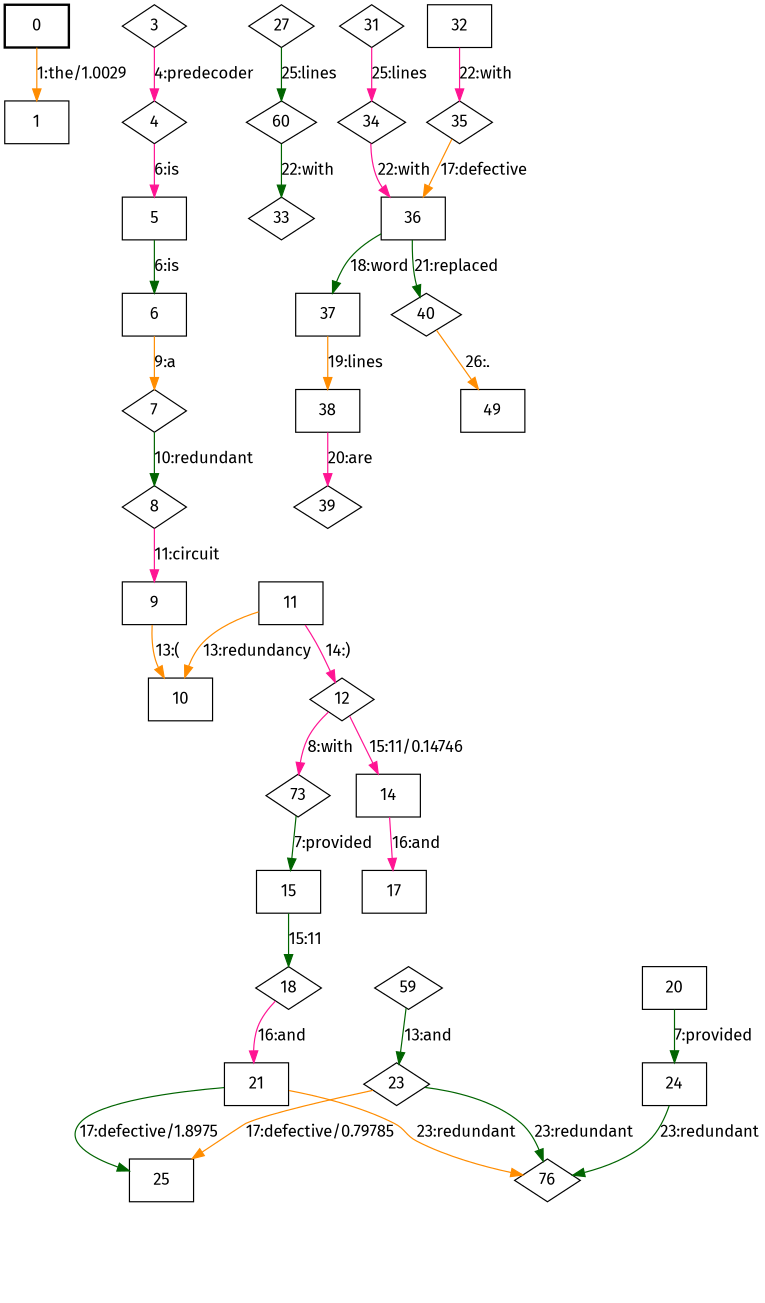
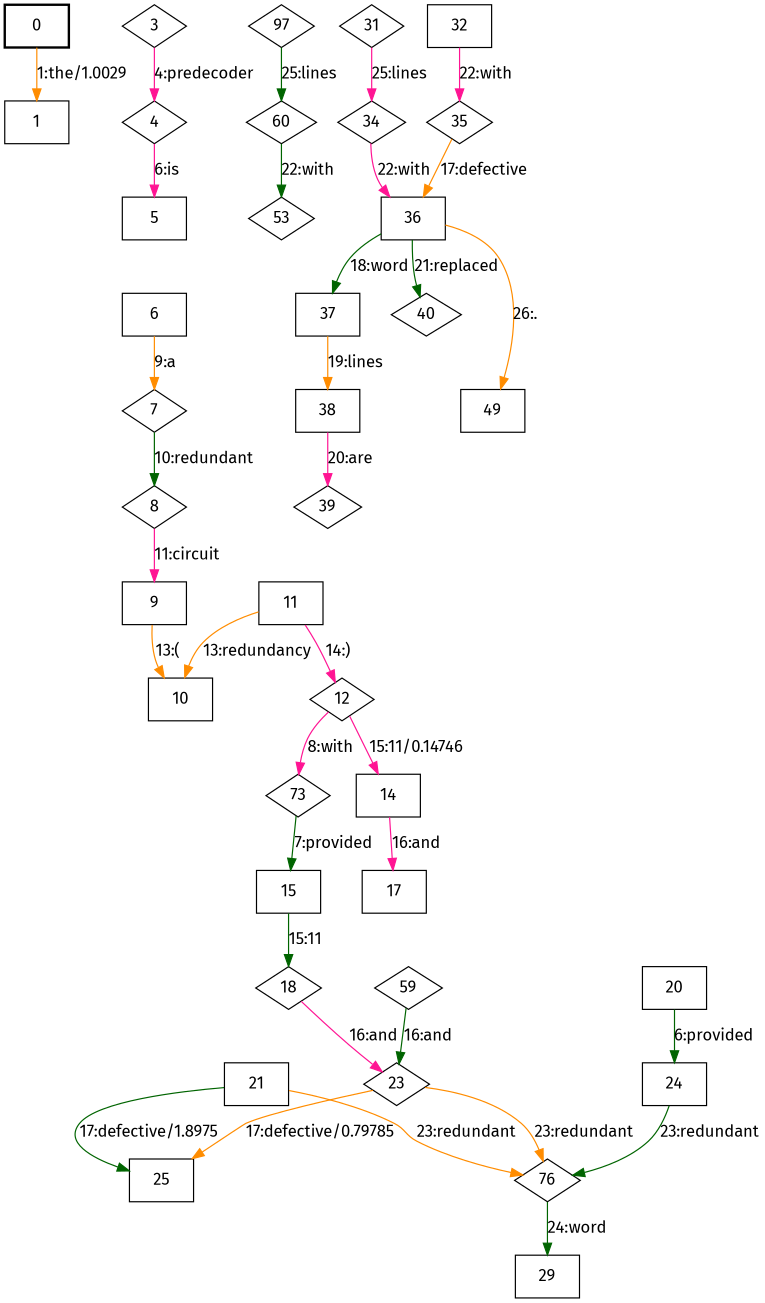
(281, 26) -> (281, 26)
(281, 218) -> (281, 218)
(154, 261) -> none
(454, 355) -> (510, 285)
(259, 1024) -> (336, 1034)
(428, 1036) -> (428, 1036)
(714, 1036) -> (714, 1036)
(491, 1105) -> (491, 1105)
none -> (547, 1277)
